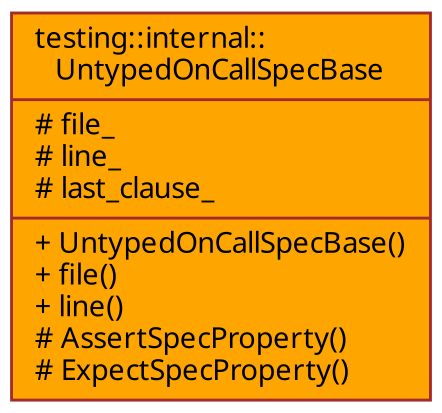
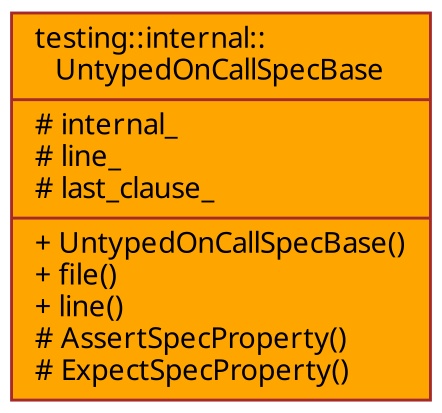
(75, 126) -> (107, 126)
